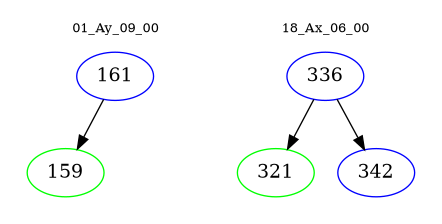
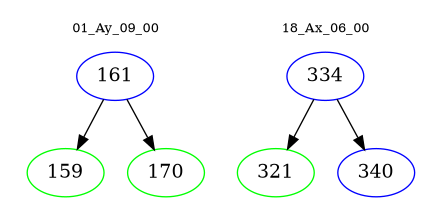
(325, 76) -> (325, 76)
none -> (166, 173)
(376, 173) -> (376, 173)
